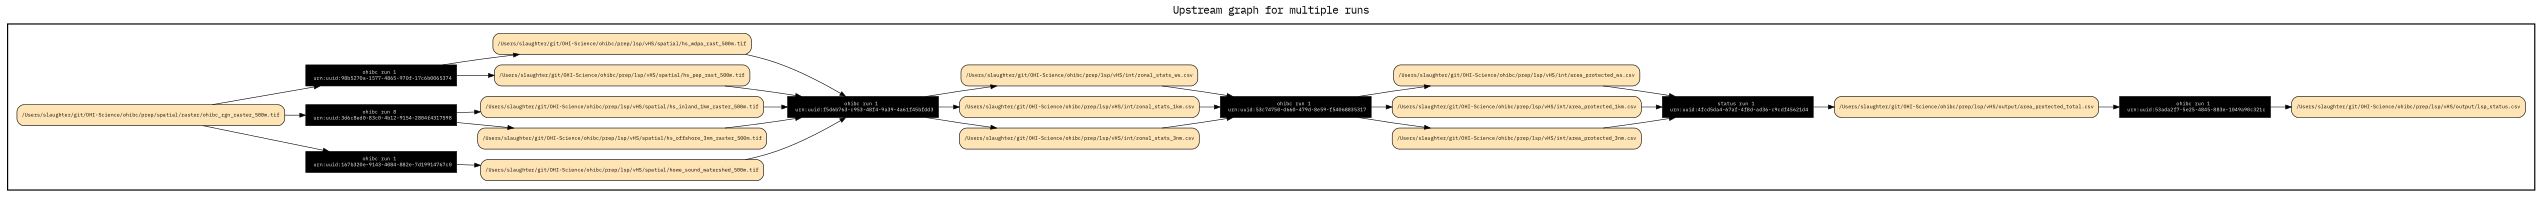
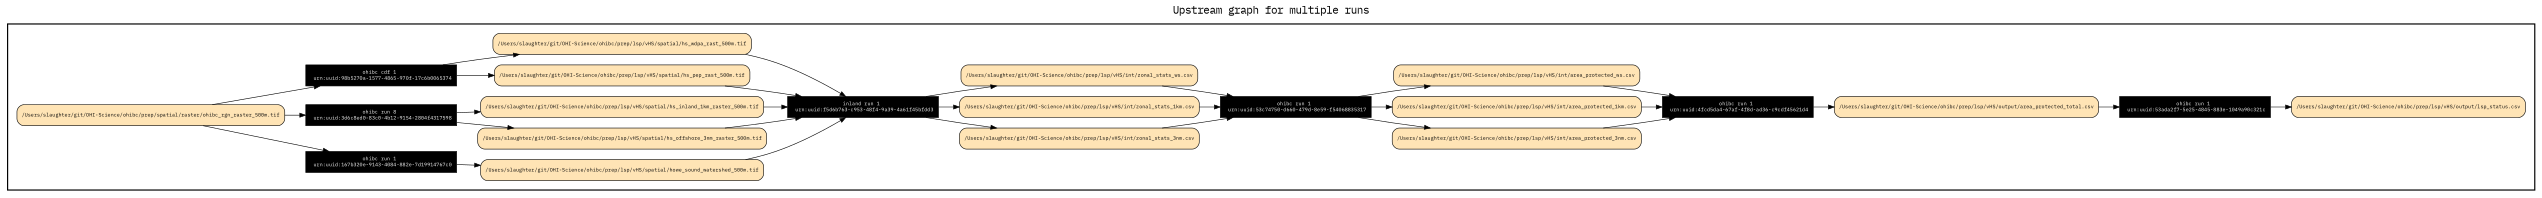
(381, 75) -> (381, 75)
(863, 107) -> (863, 107)
(1738, 107) -> (1738, 107)
